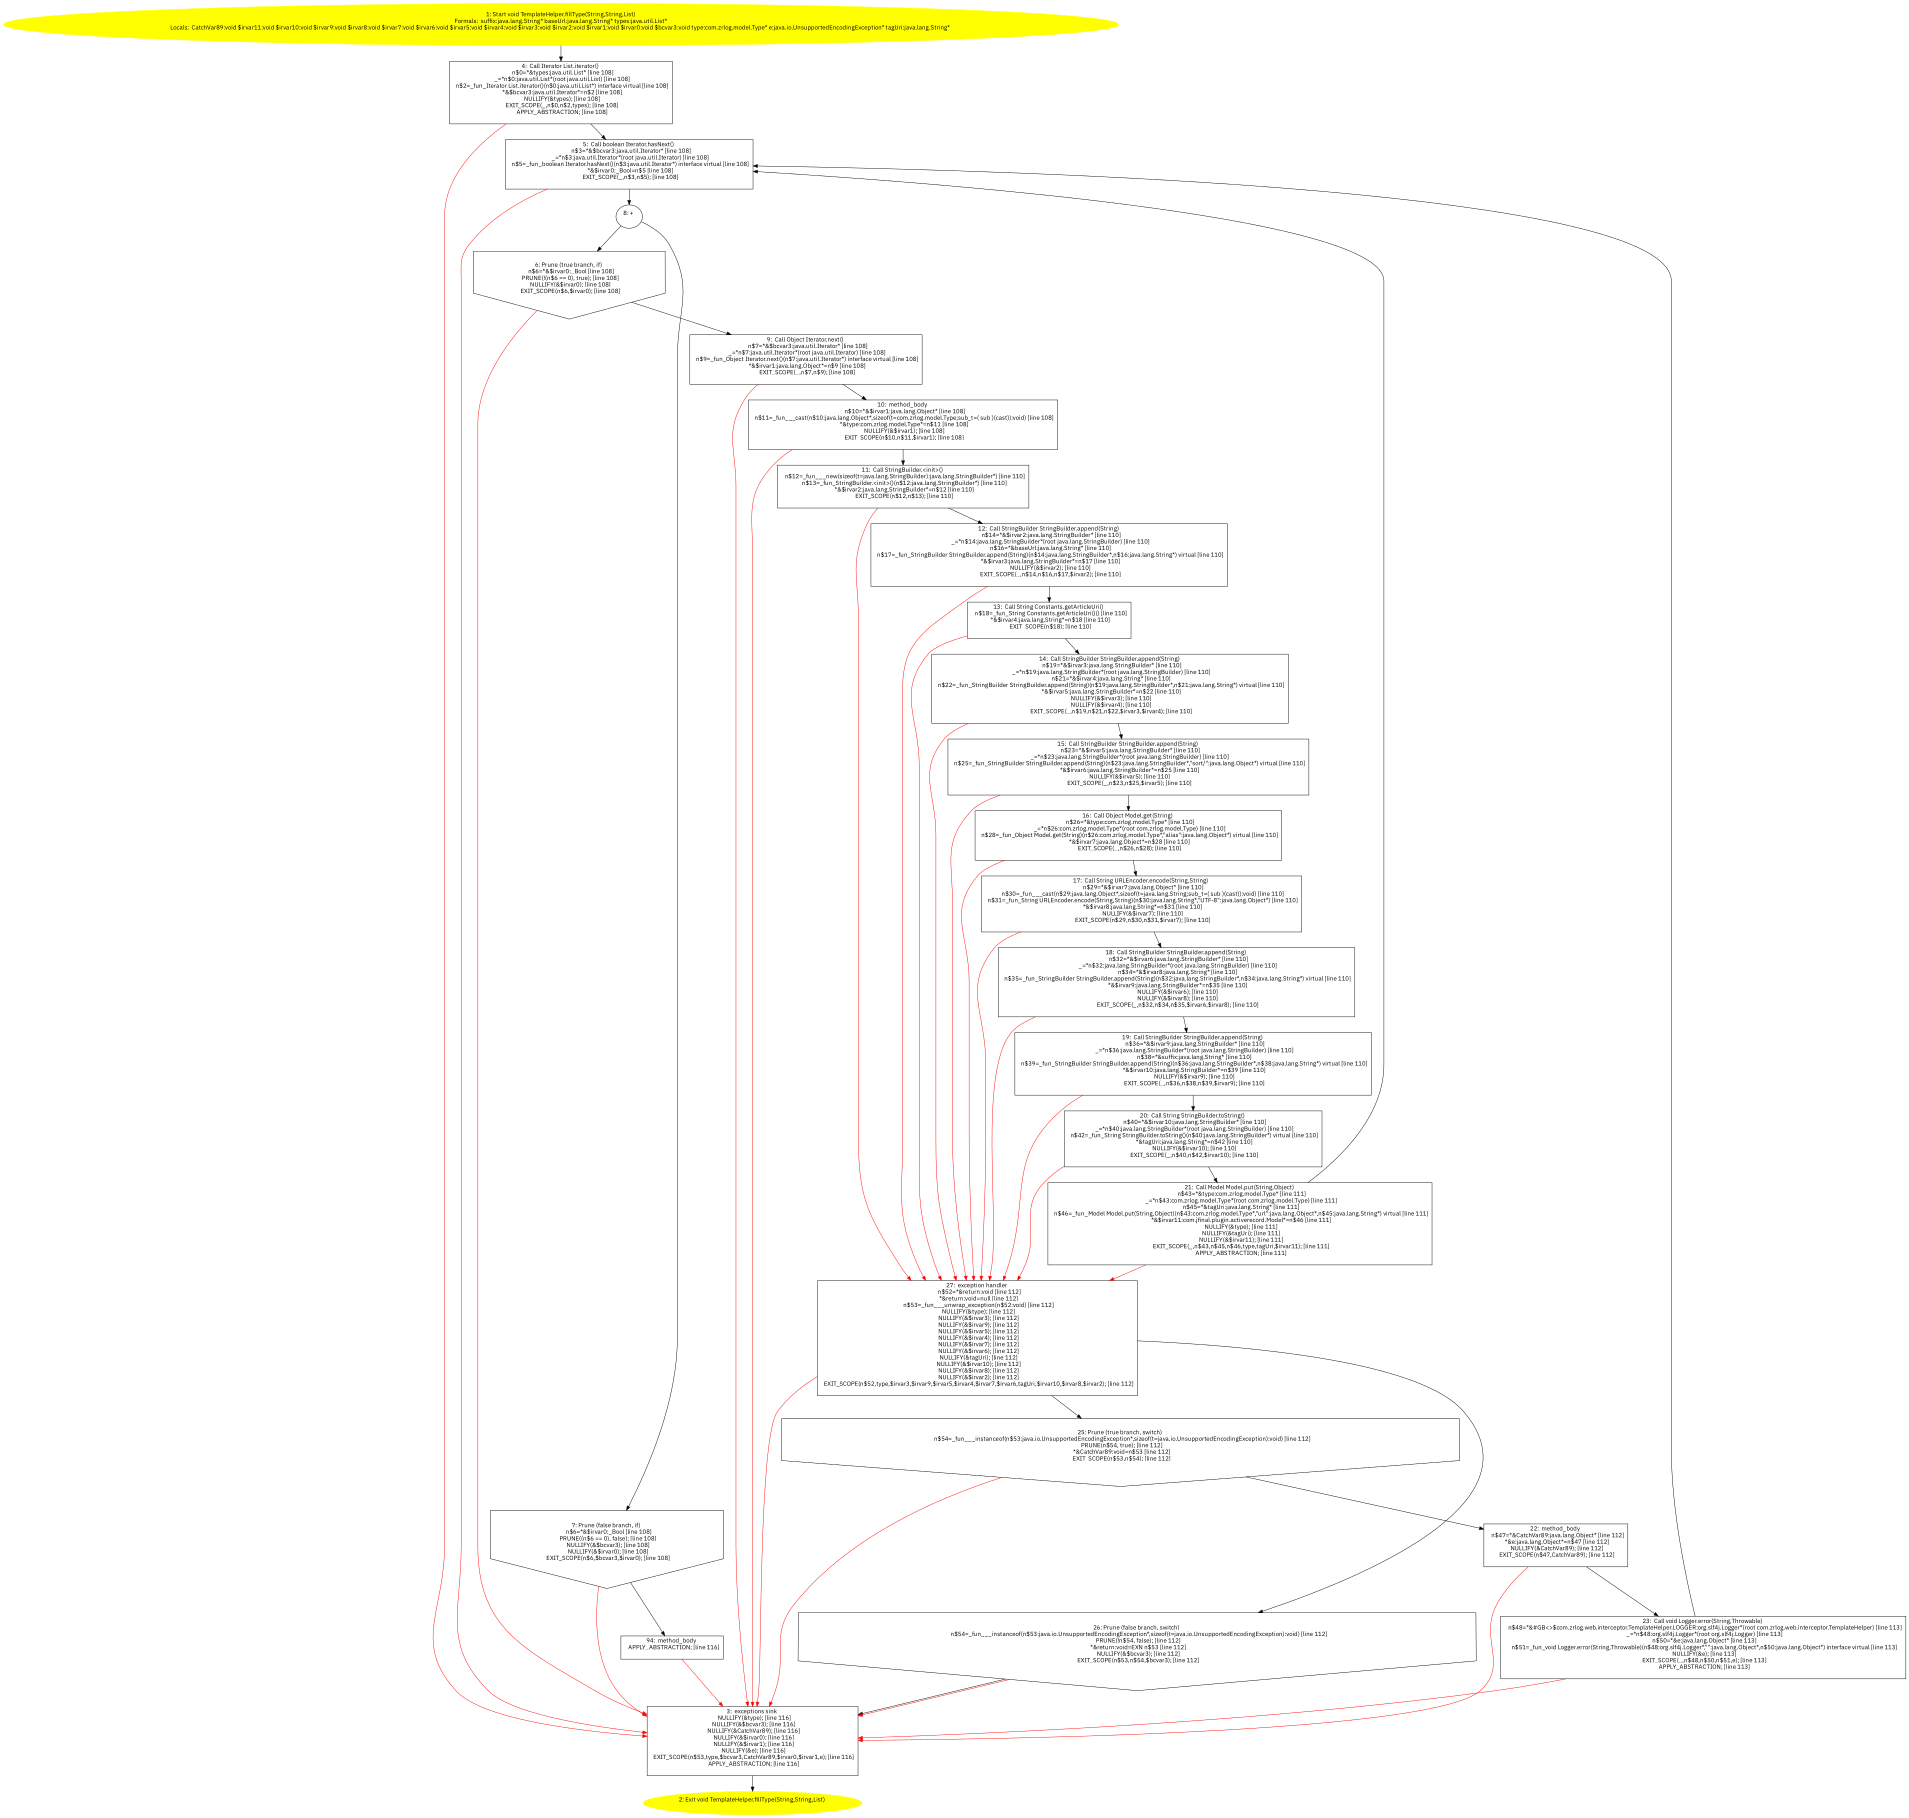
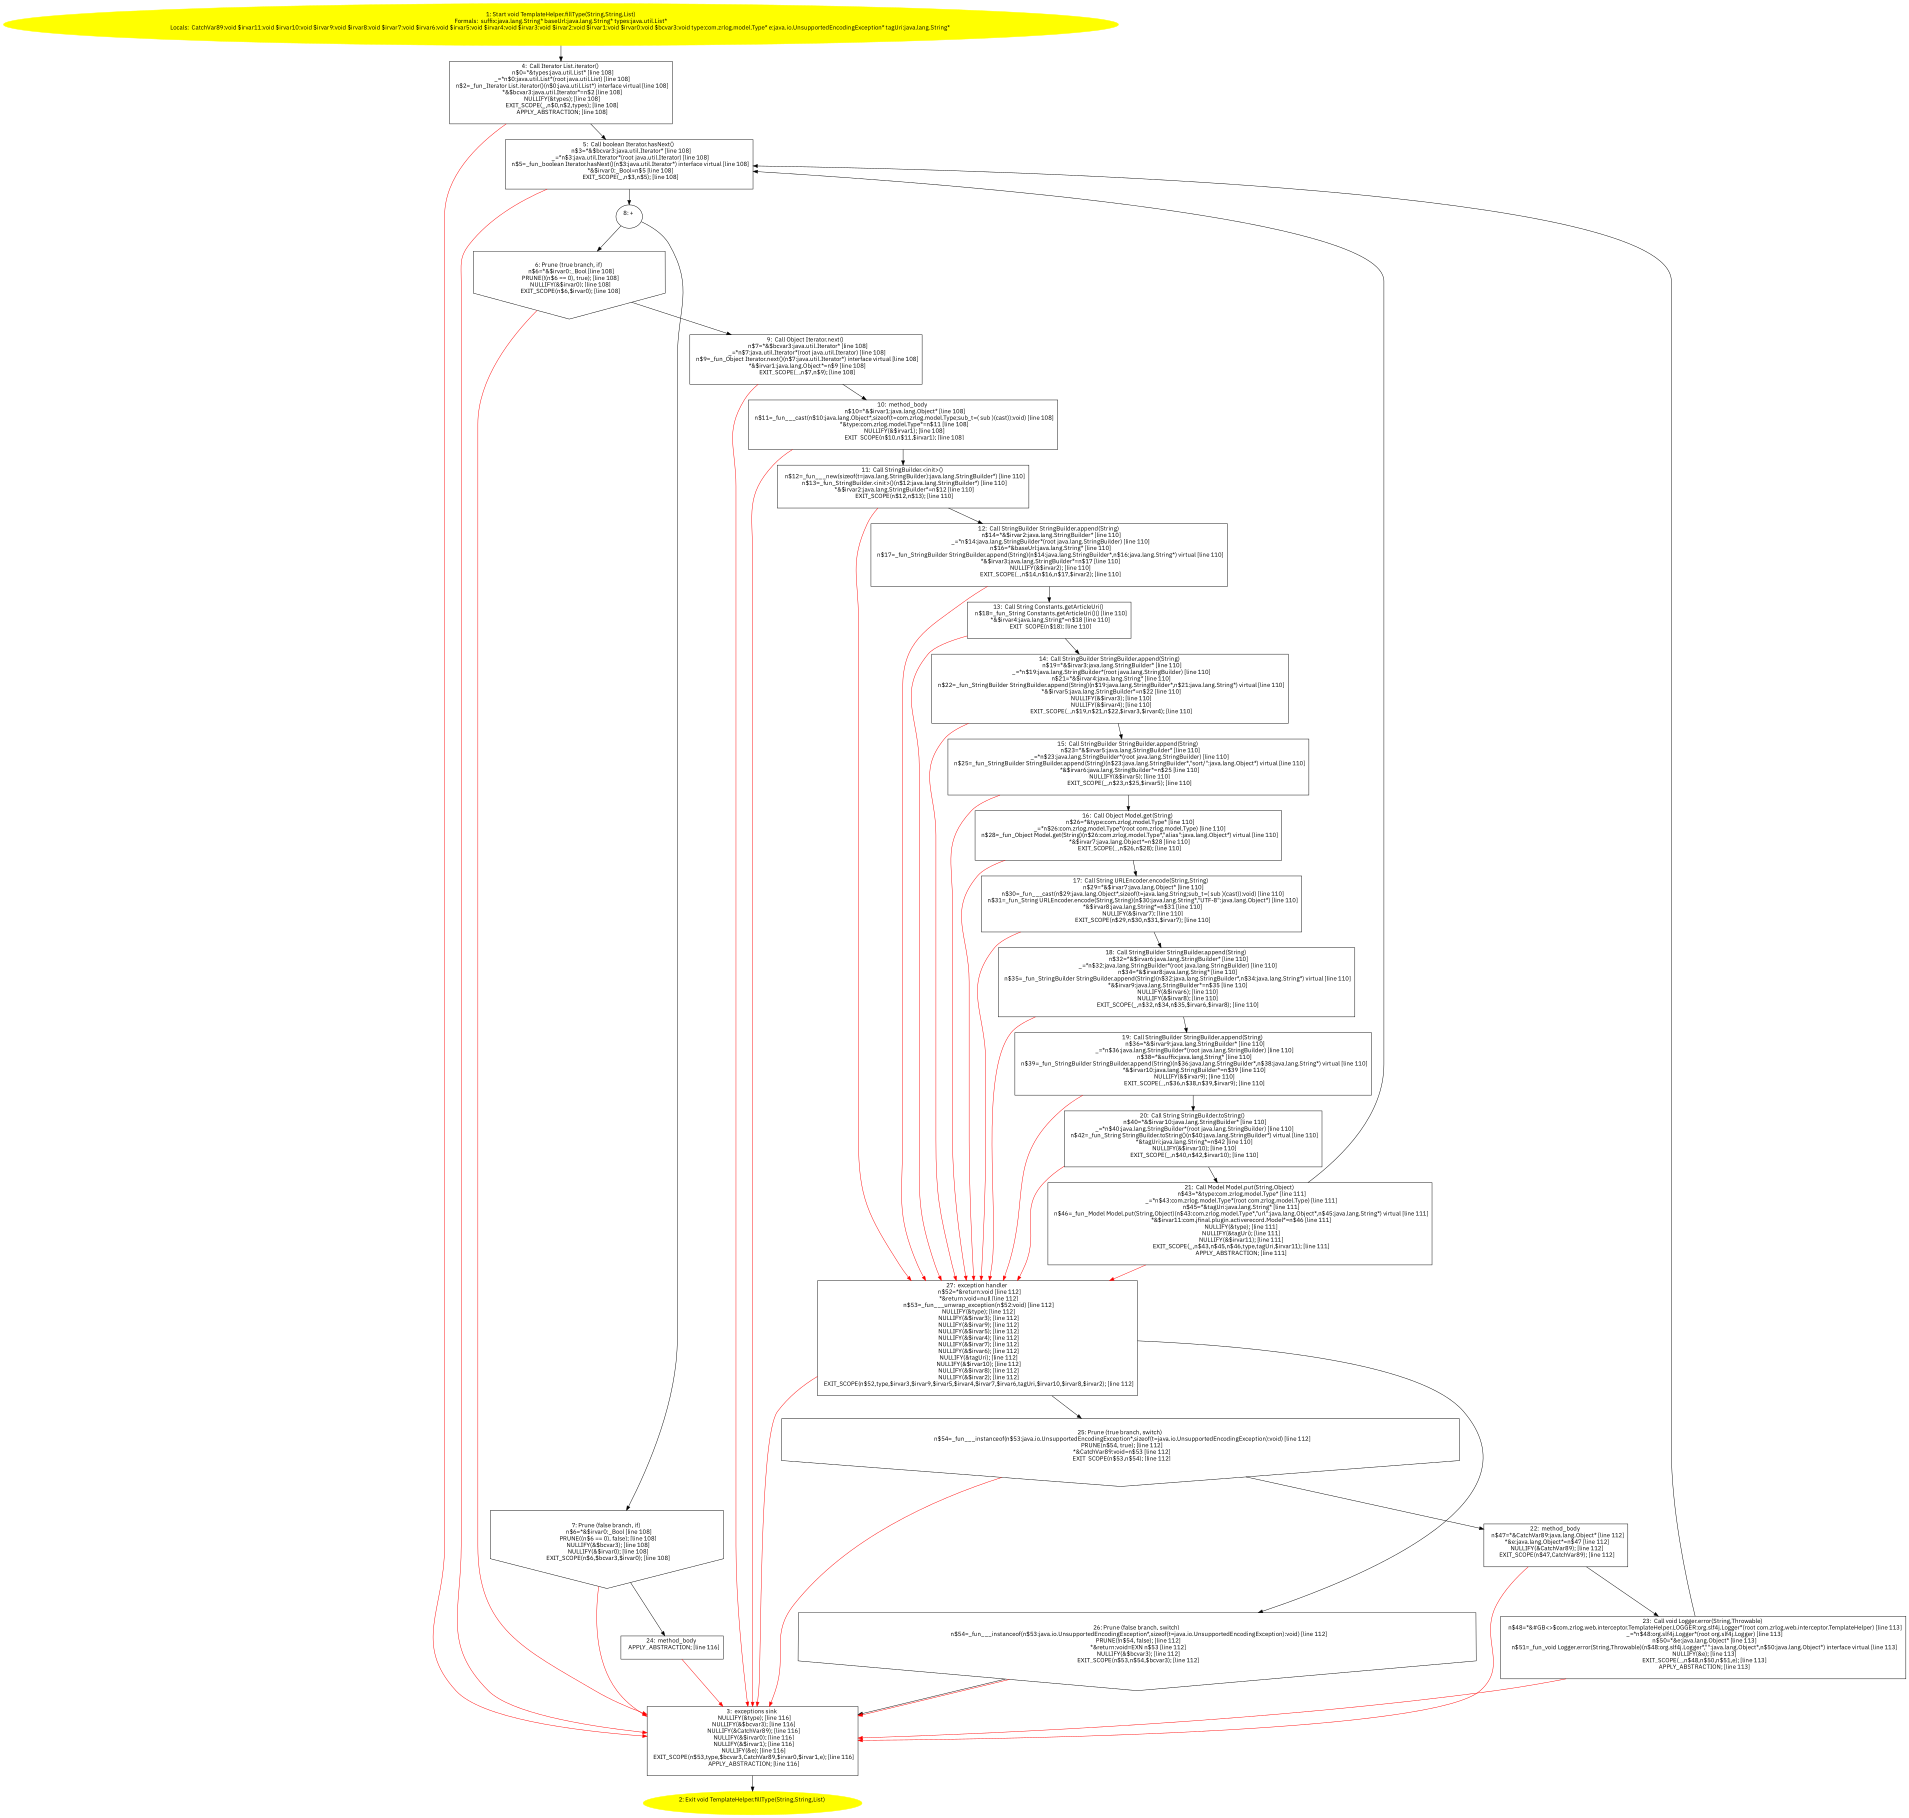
(672, 1648) -> (672, 1648)
